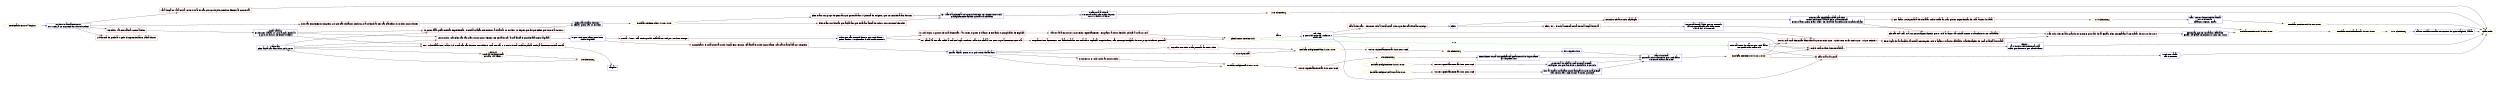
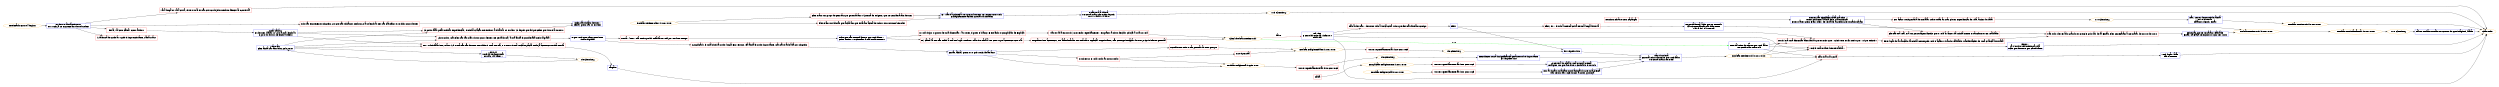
(1530, 22) -> (1504, 37)
(616, 24) -> none
(126, 30) -> (126, 30)
(126, 38) -> (126, 38)
(1243, 39) -> (1243, 39)
(1194, 47) -> (1194, 47)
(1115, 53) -> (1177, 56)
(494, 54) -> (494, 54)
(2170, 55) -> (2170, 55)
(1243, 65) -> (1243, 65)
(1388, 65) -> (1388, 65)
(1388, 72) -> (1388, 72)
none -> (1318, 77)
none -> (1565, 84)
